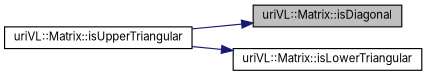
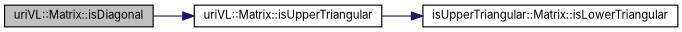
(217, 26) -> (168, 16)
(327, 59) -> (550, 16)
